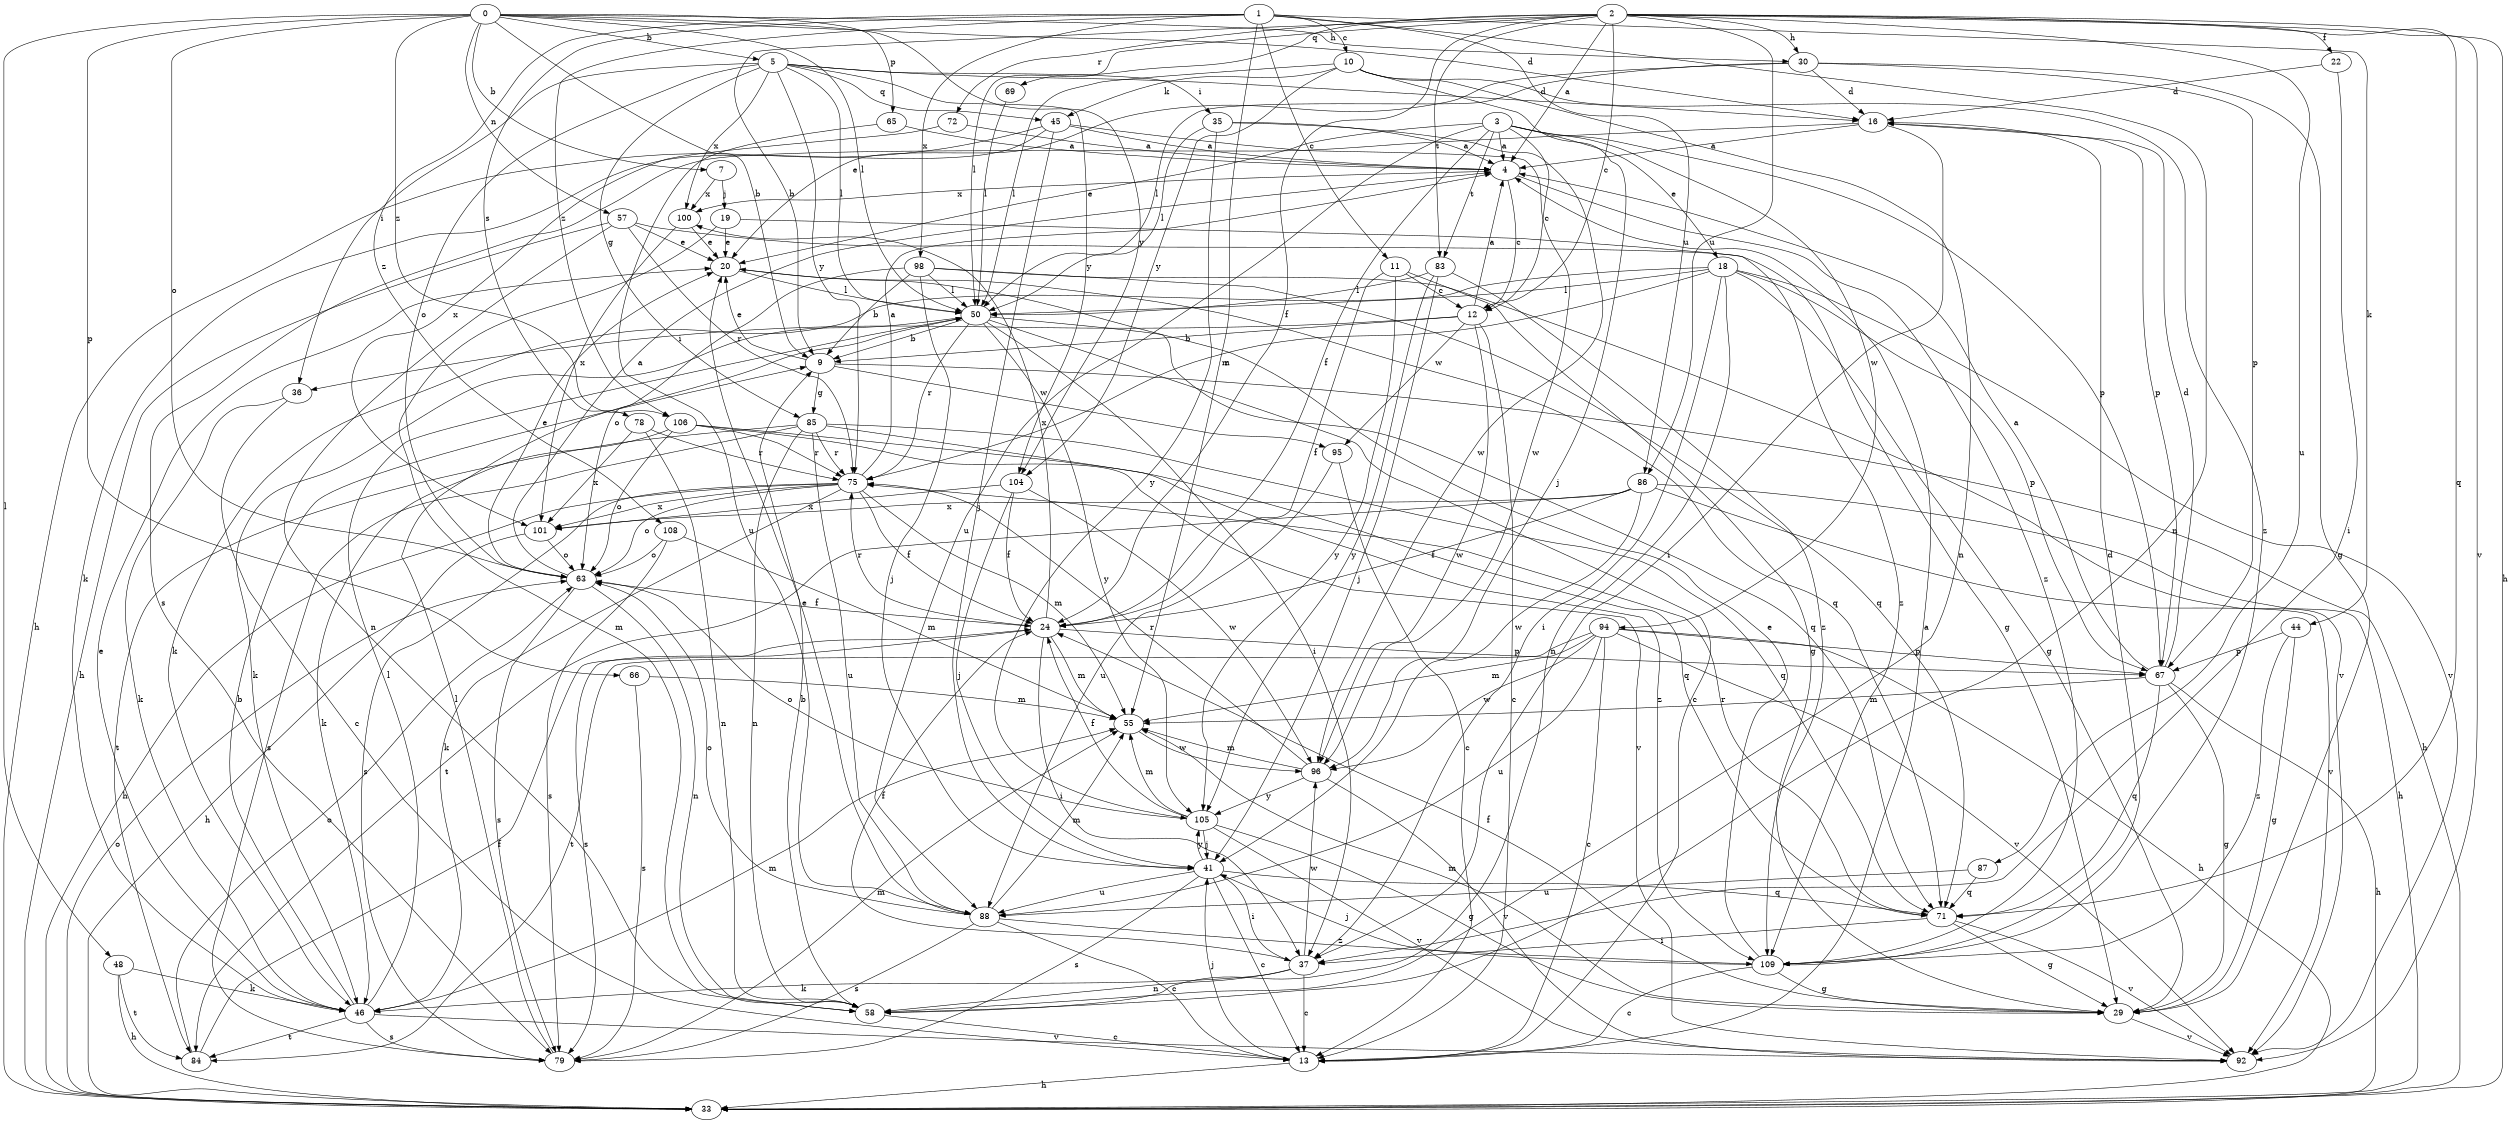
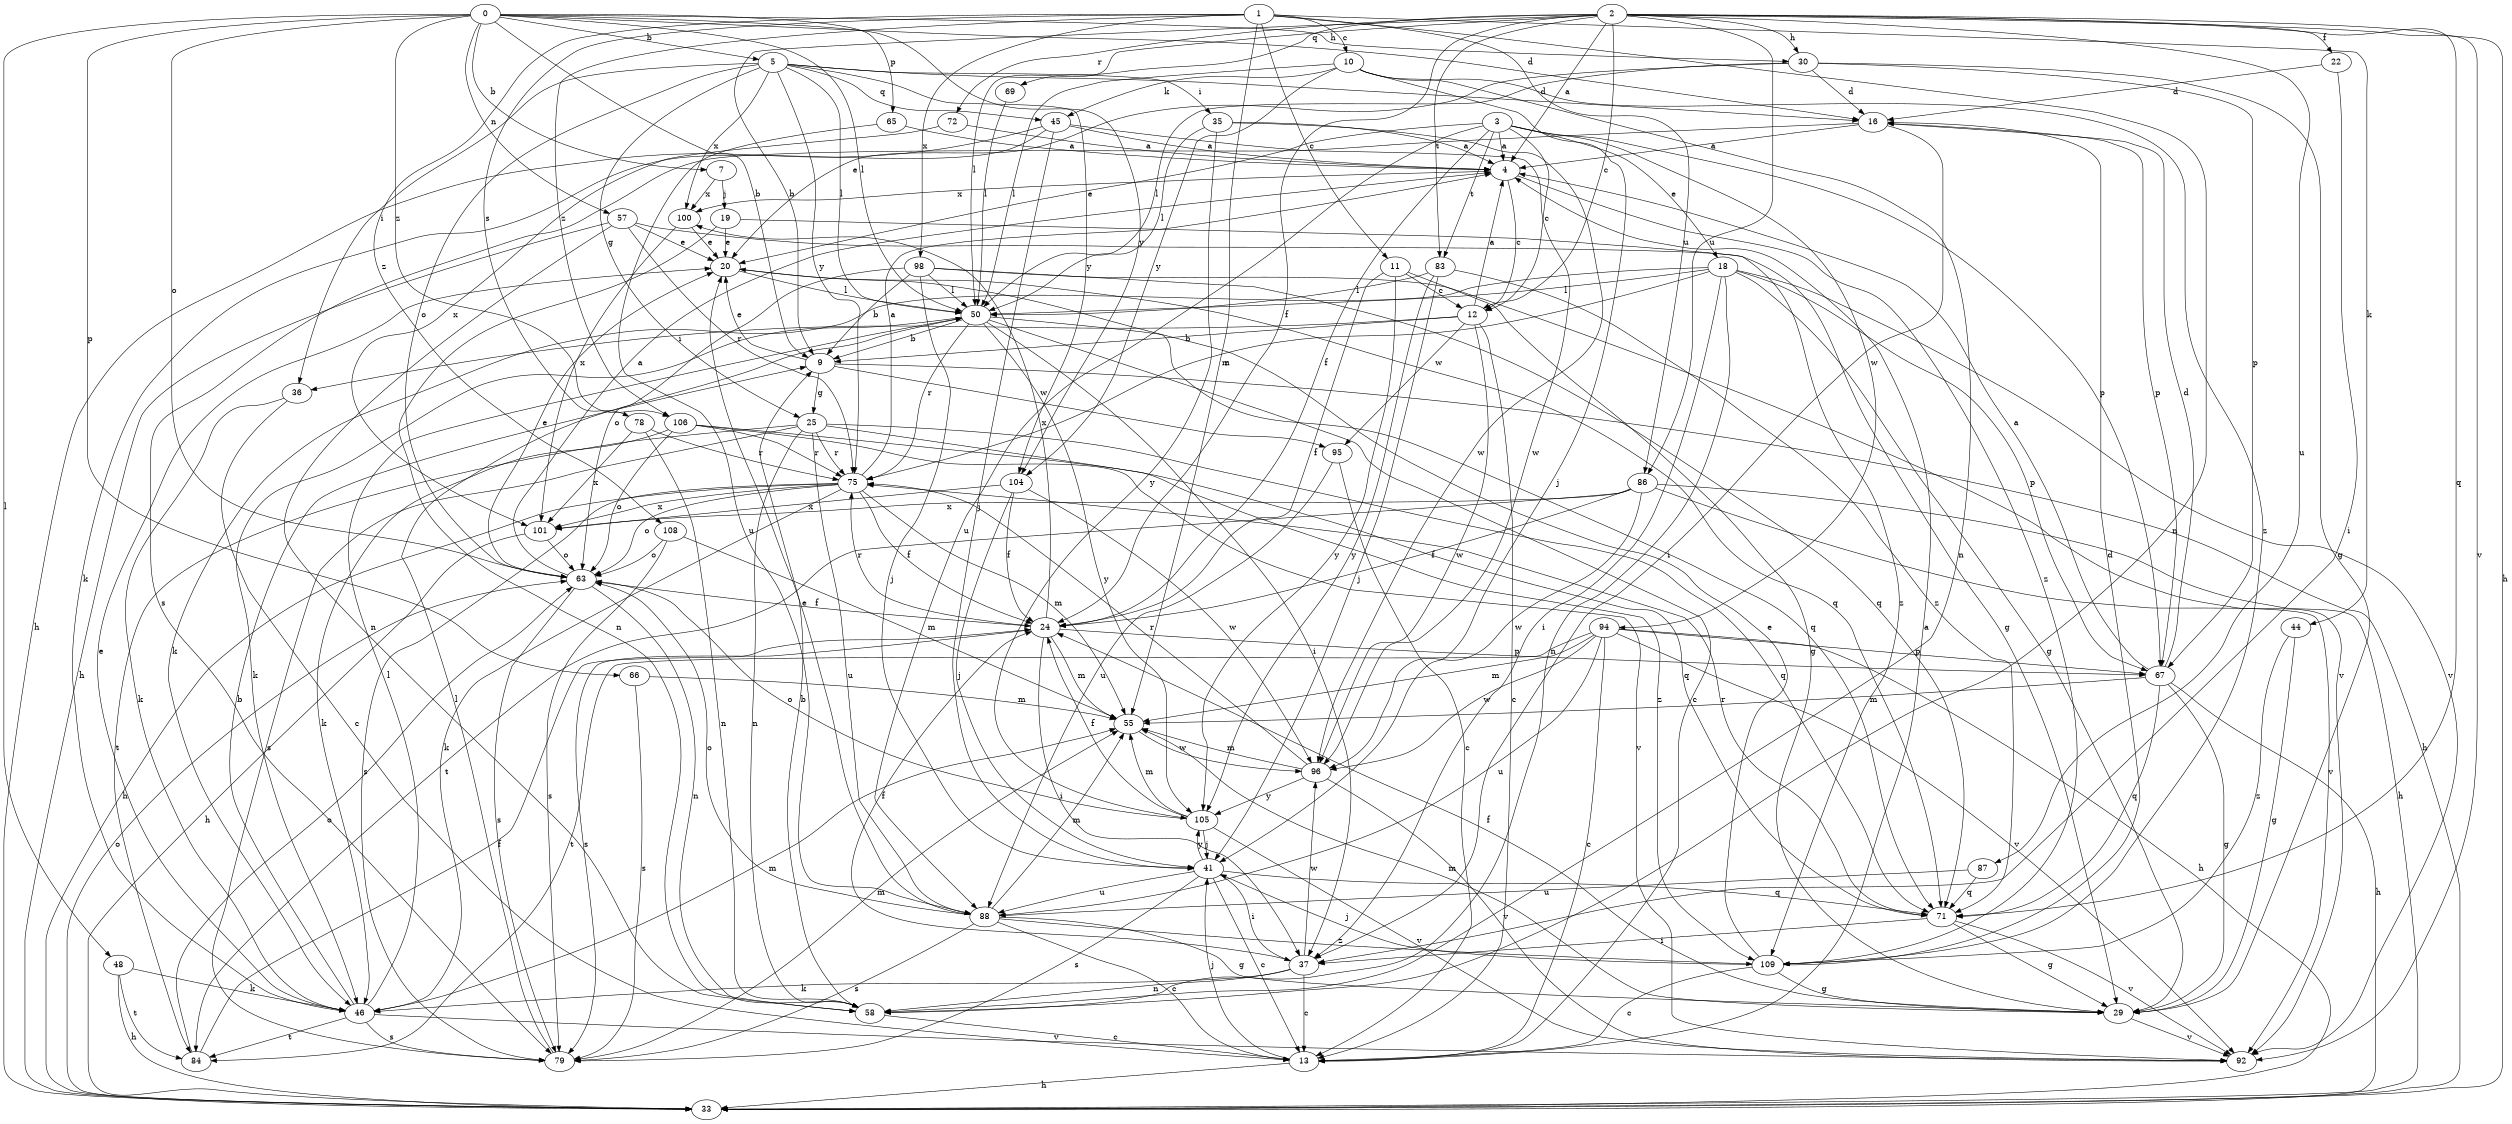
(812, 423) -> (812, 423)
(1777, 519) -> (1863, 514)
(619, 628) -> (619, 628)
(2231, 651) -> none
(1618, 990) -> (1543, 995)
